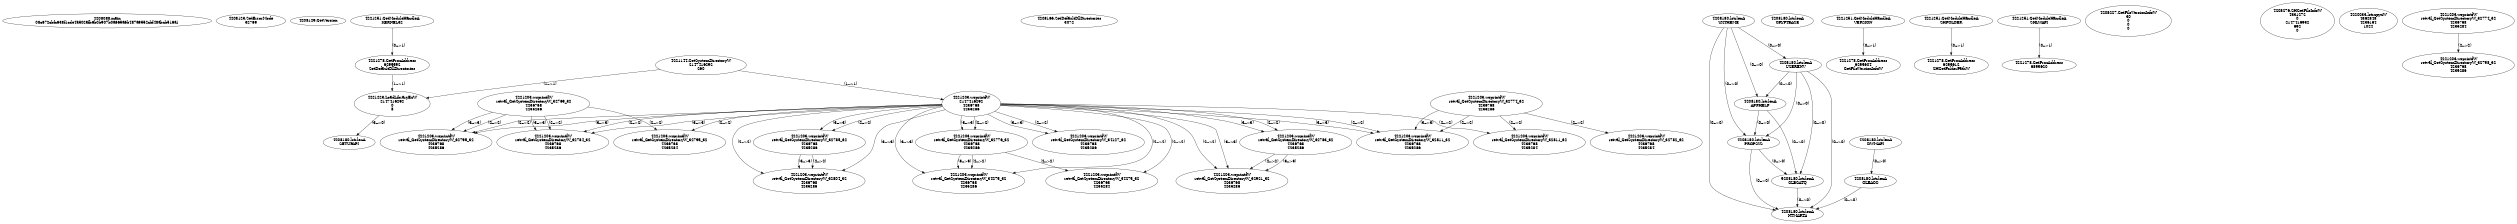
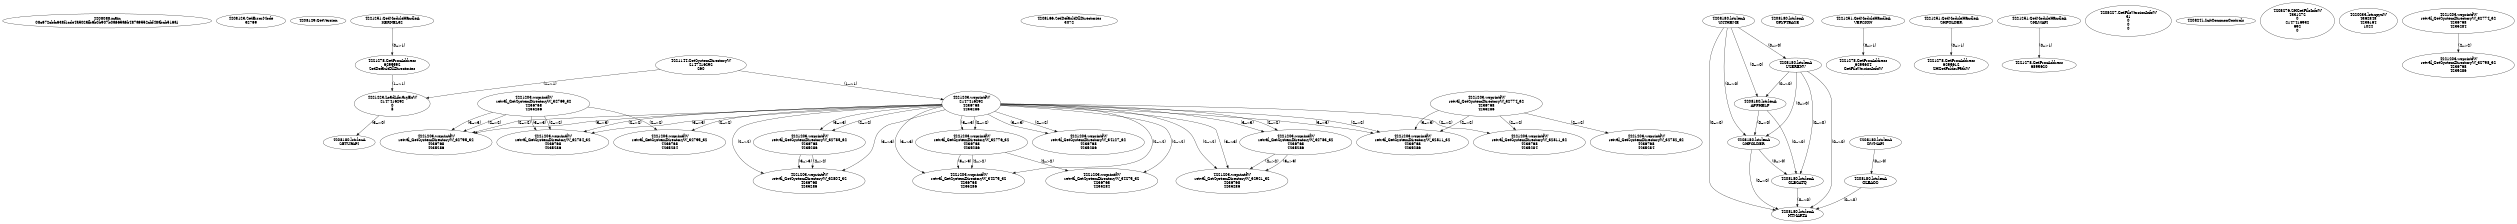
(2128, 21) -> (2128, 21)
none -> (2216, 21)
(1754, 142) -> (1754, 142)
(1797, 181) -> (1797, 181)
